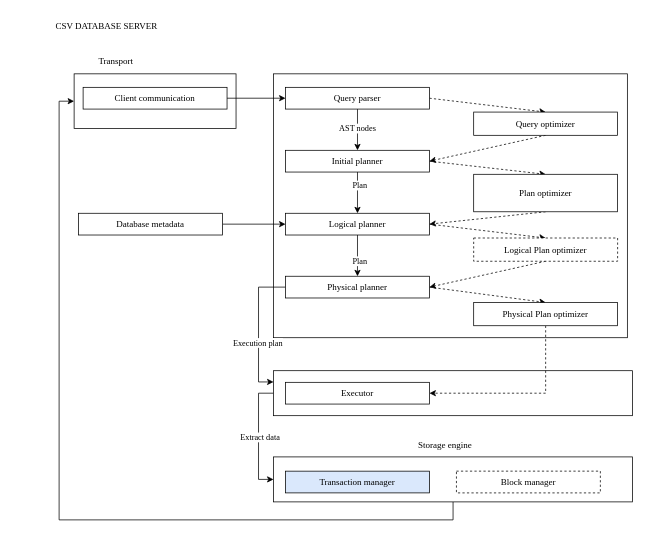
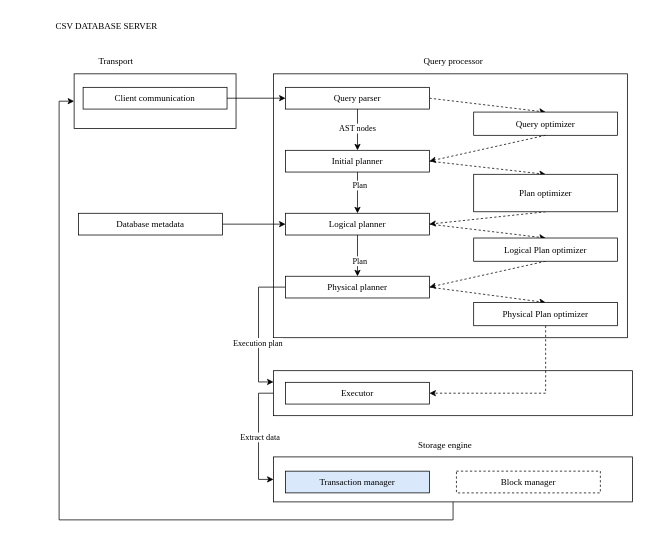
none -> (453, 61)
(546, 250) -> (546, 250)
